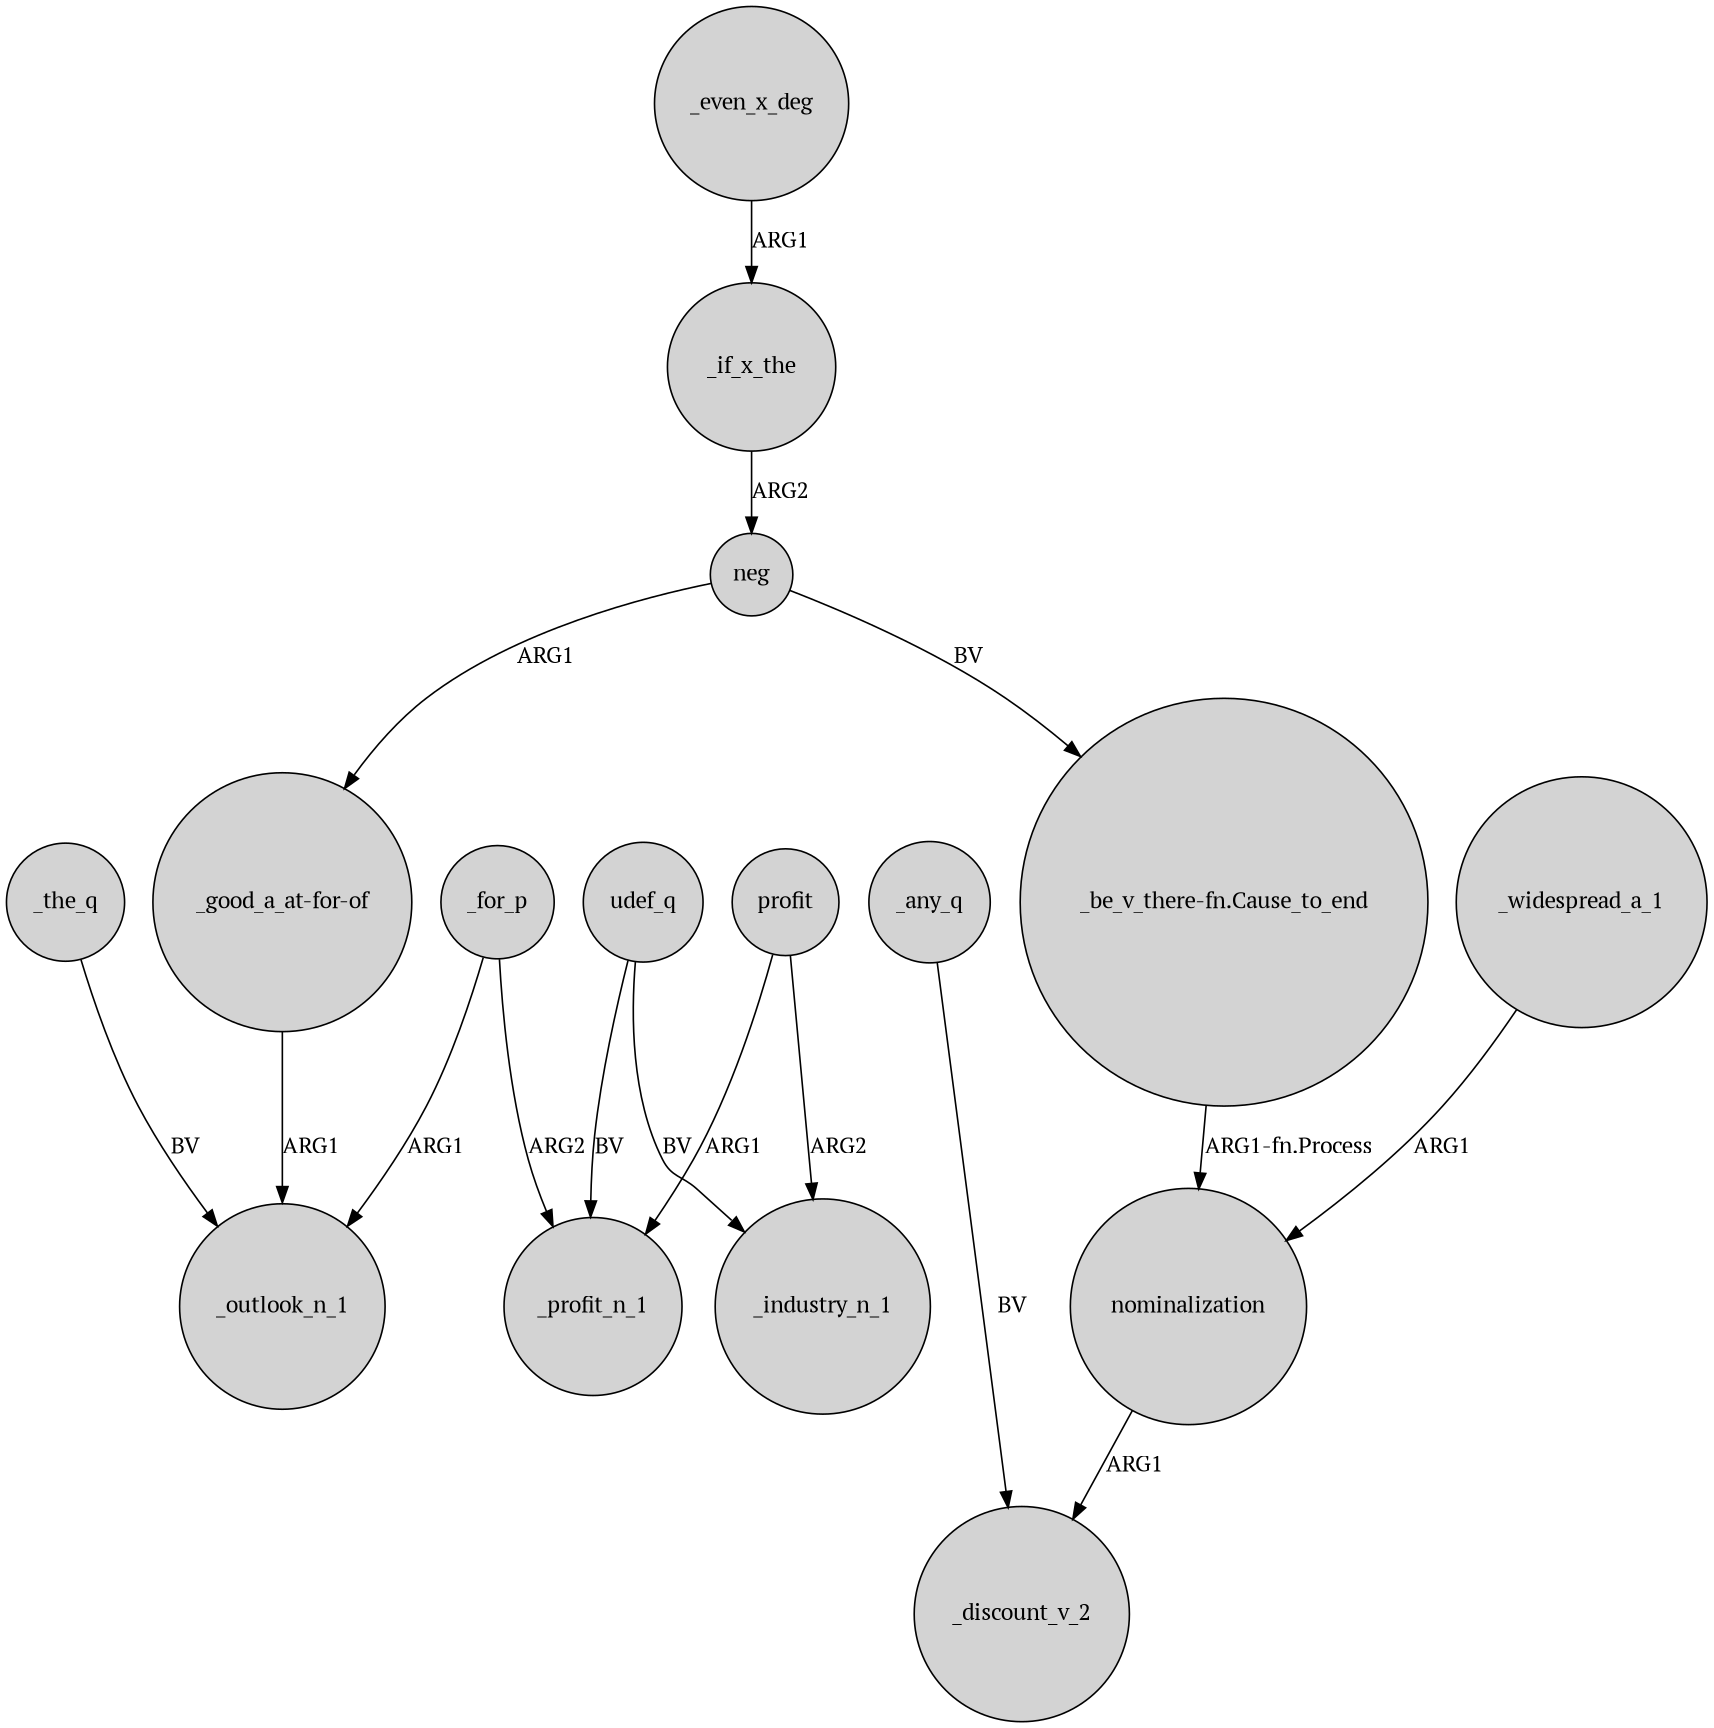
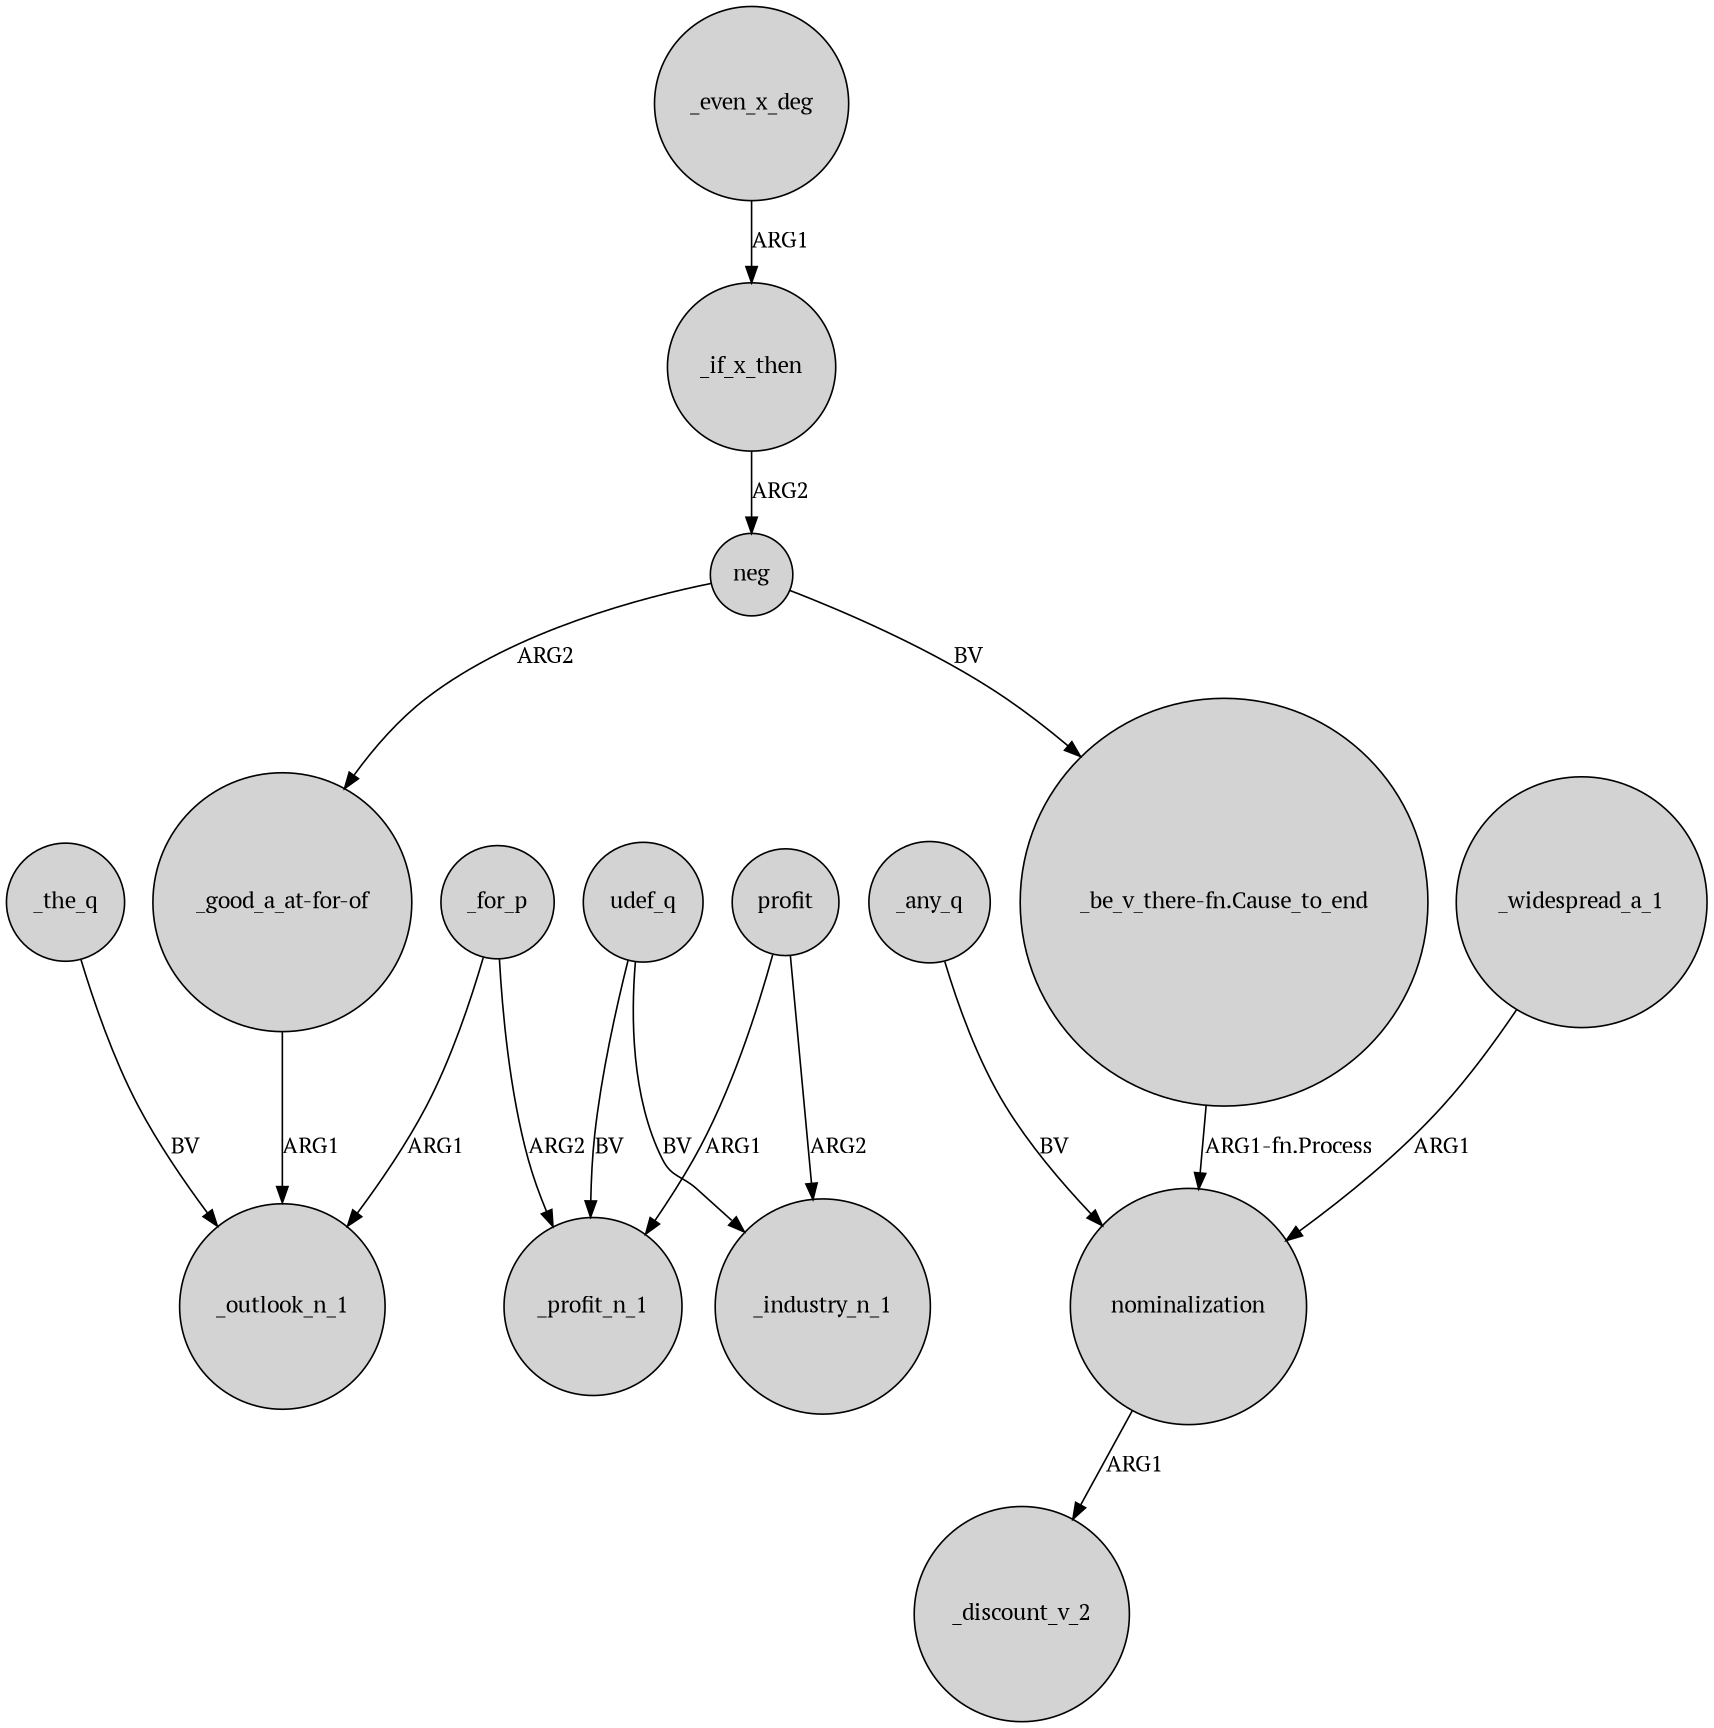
(752, 367) -> (752, 367)
(546, 657) -> (546, 657)
(972, 1227) -> (1001, 1097)
